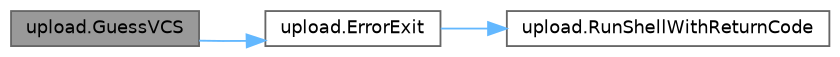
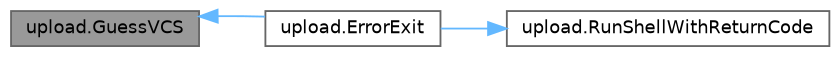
(223, 41) -> (241, 16)
